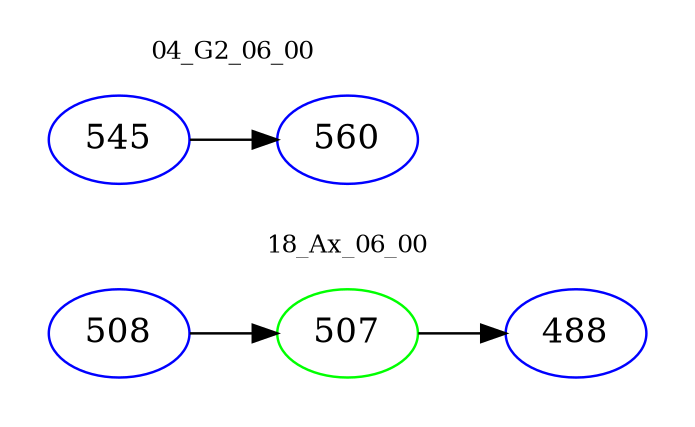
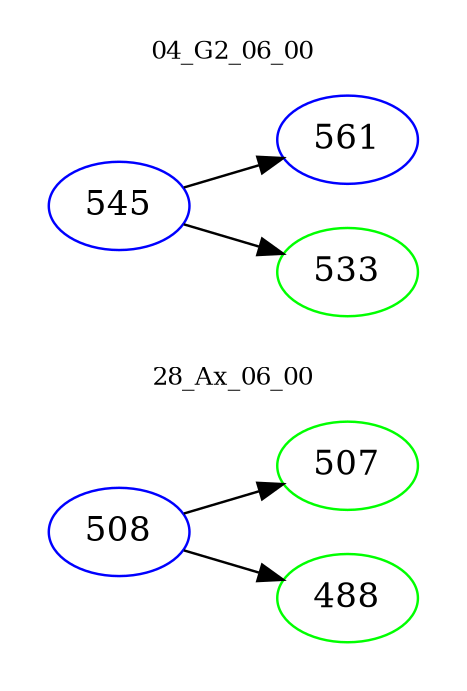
(348, 140) -> (348, 140)
(348, 246) -> (233, 379)
none -> (348, 272)
(450, 333) -> (221, 562)
(576, 333) -> (348, 598)
